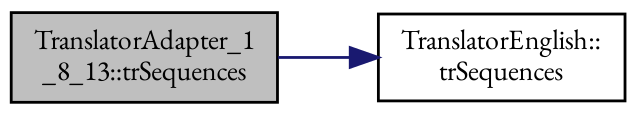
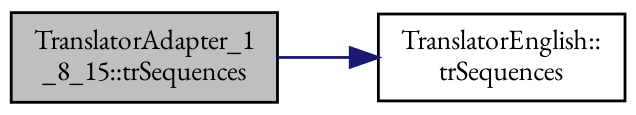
(144, 57) -> (144, 57)
